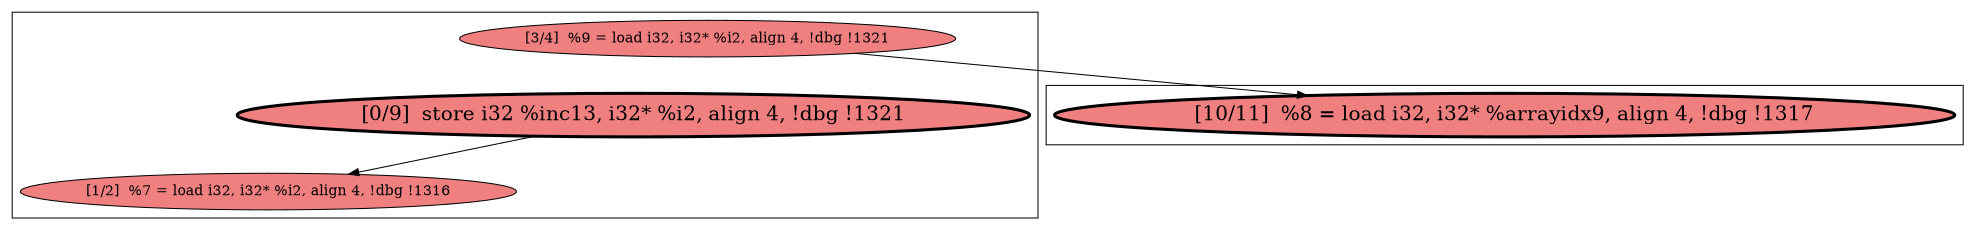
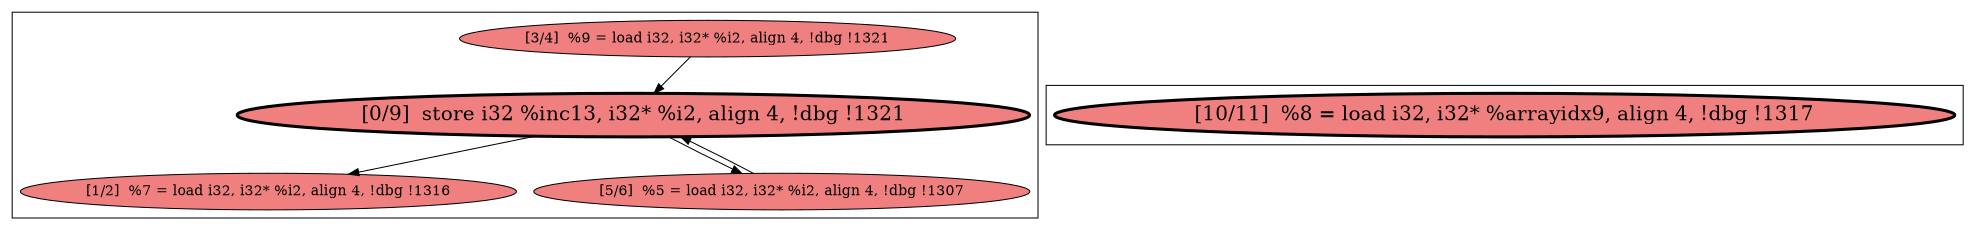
(1076, 74) -> (676, 72)
none -> (782, 192)
